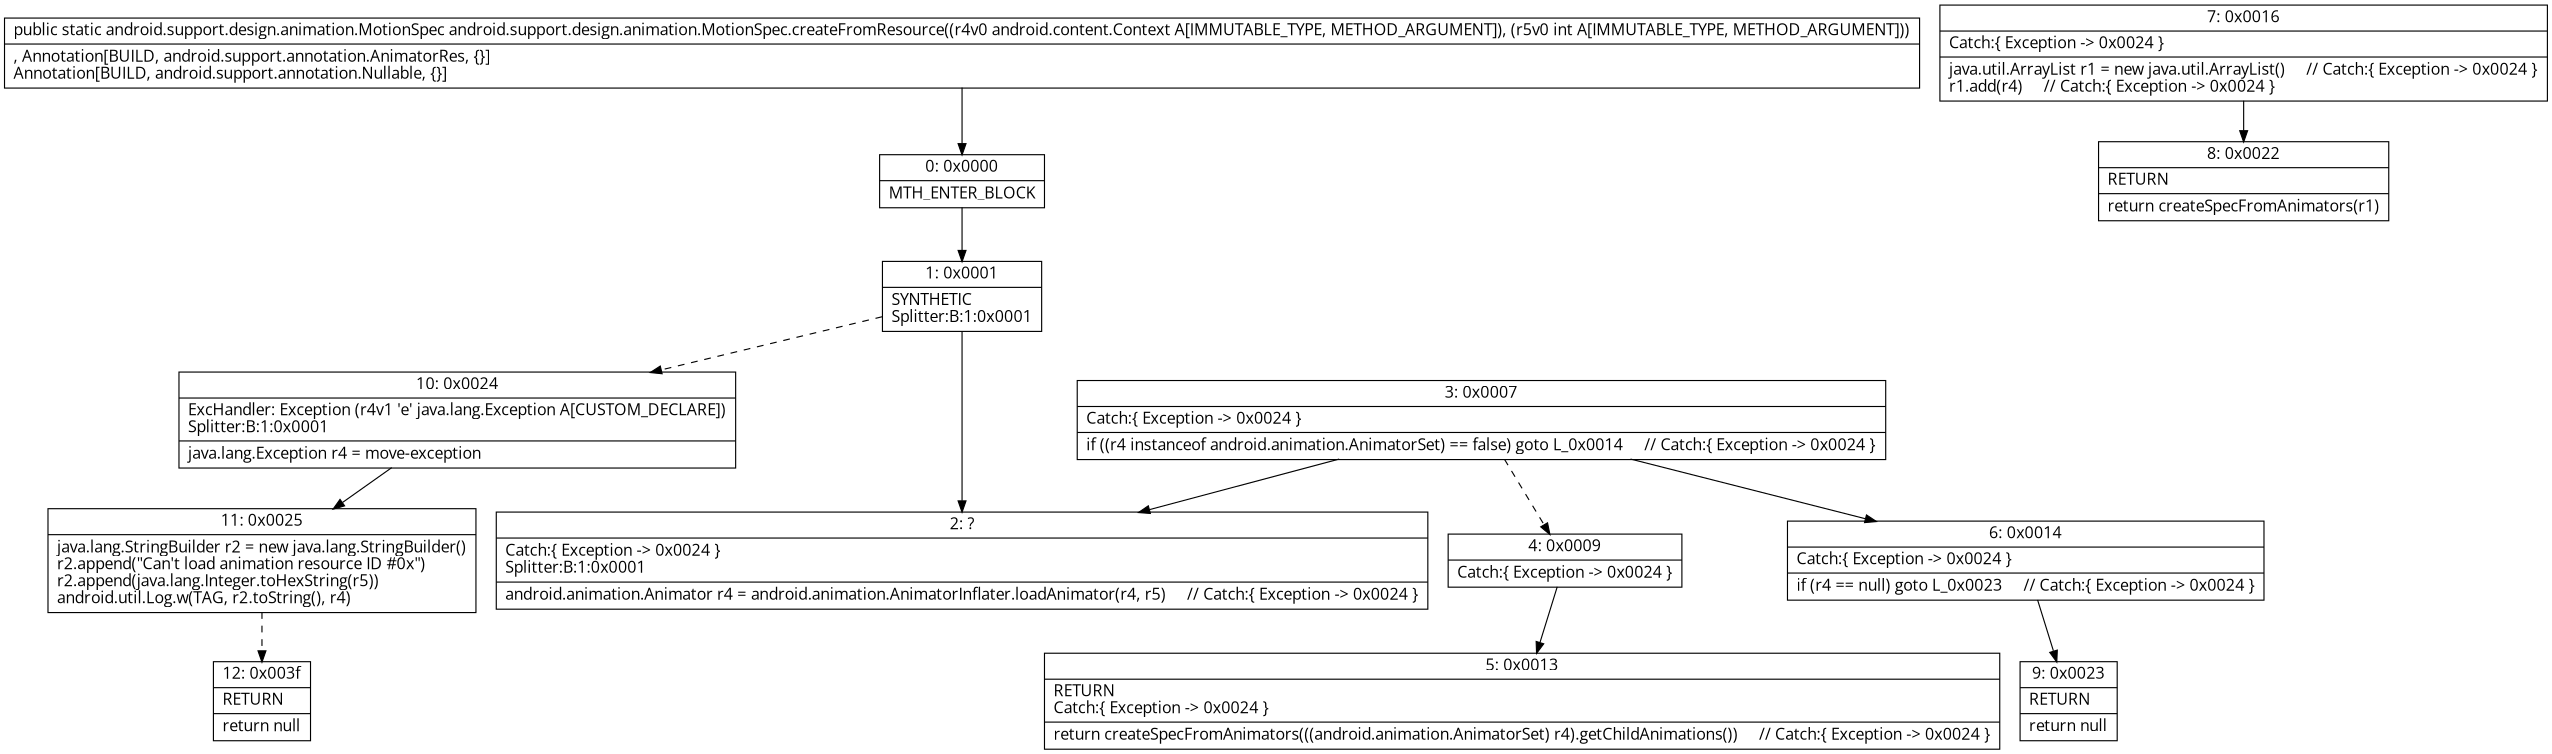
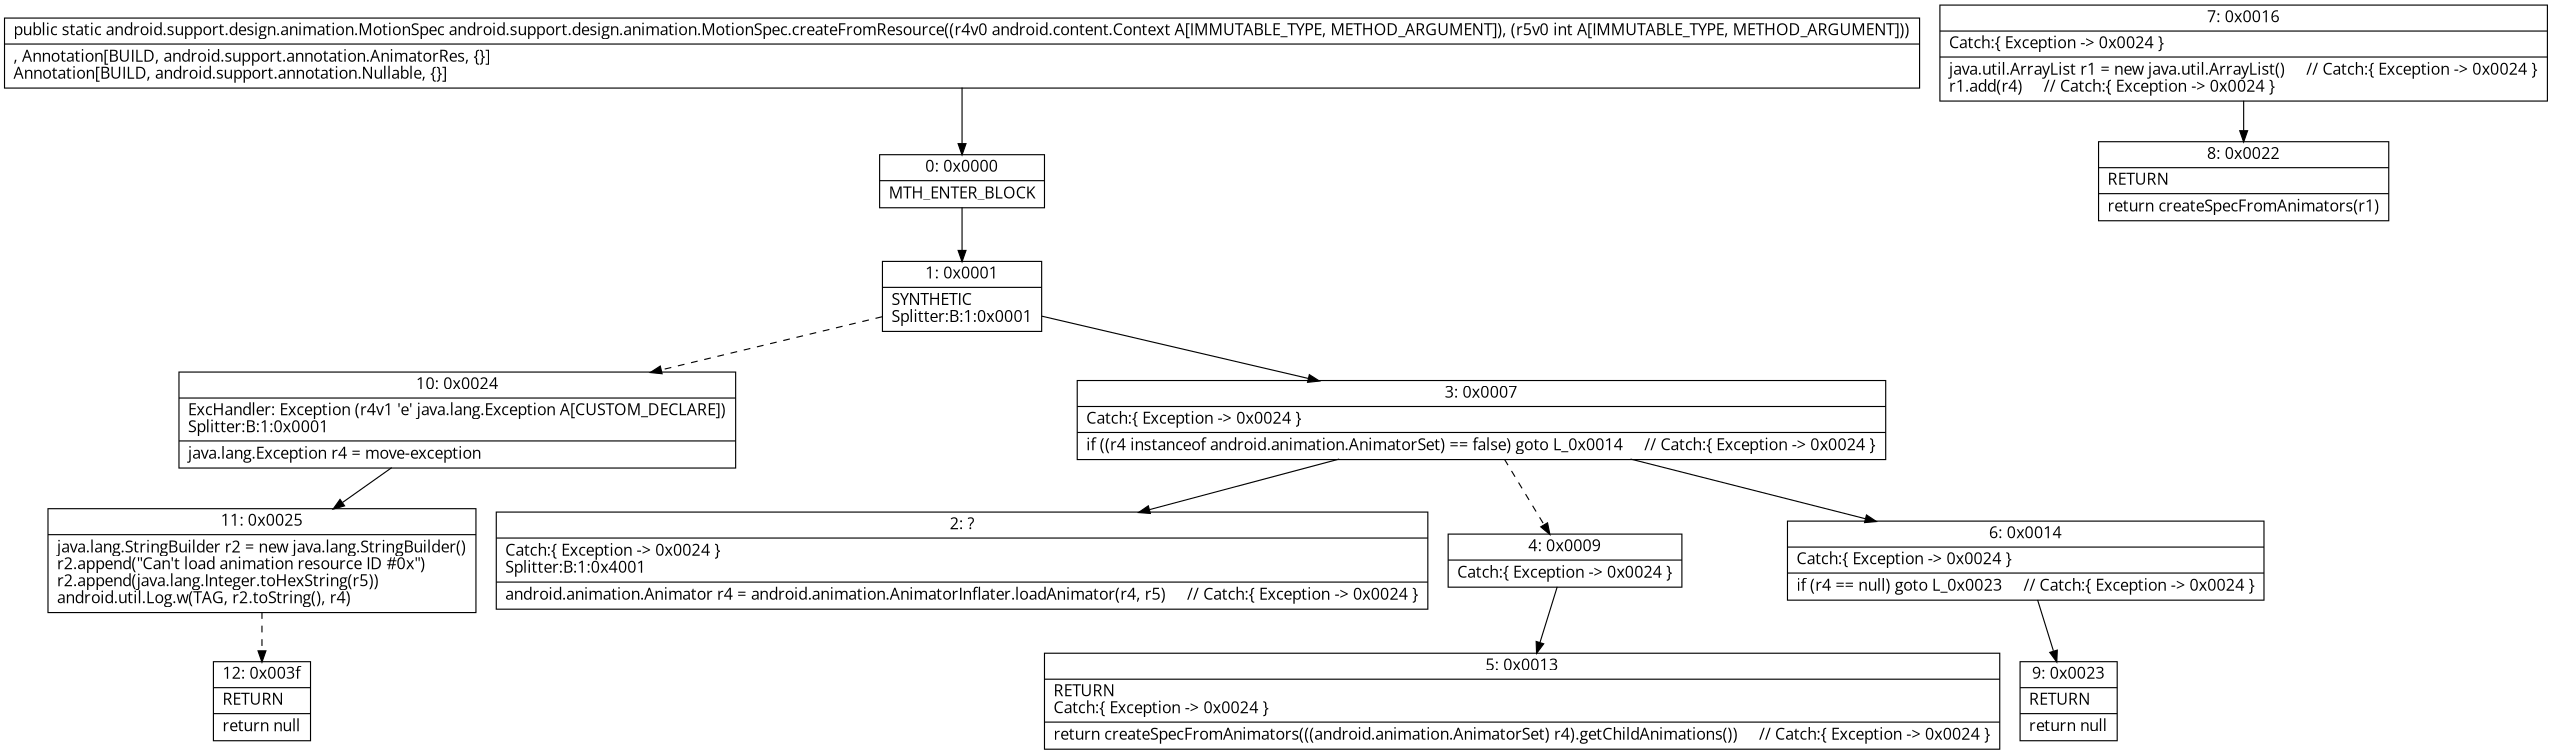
(962, 416) -> (1175, 347)
(576, 568) -> (576, 568)
